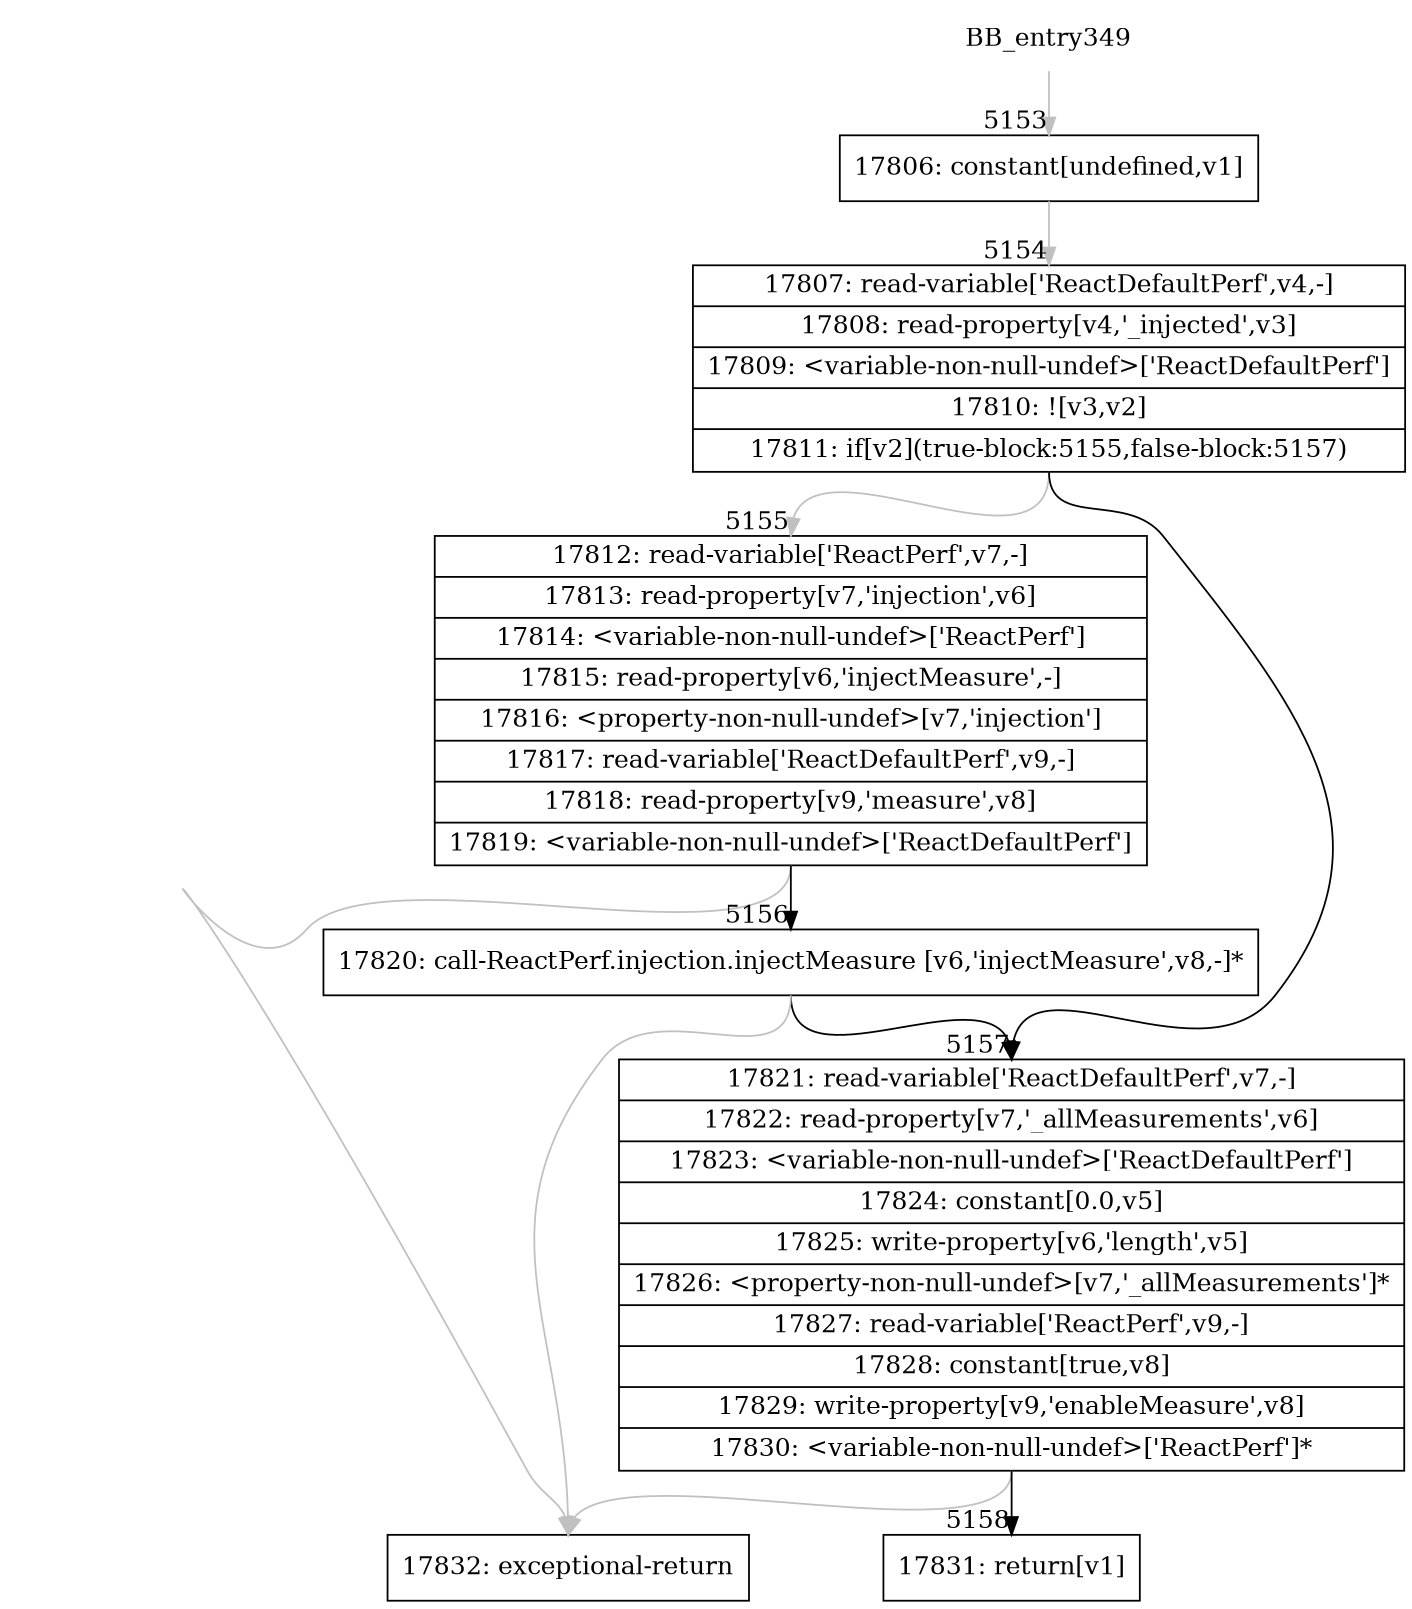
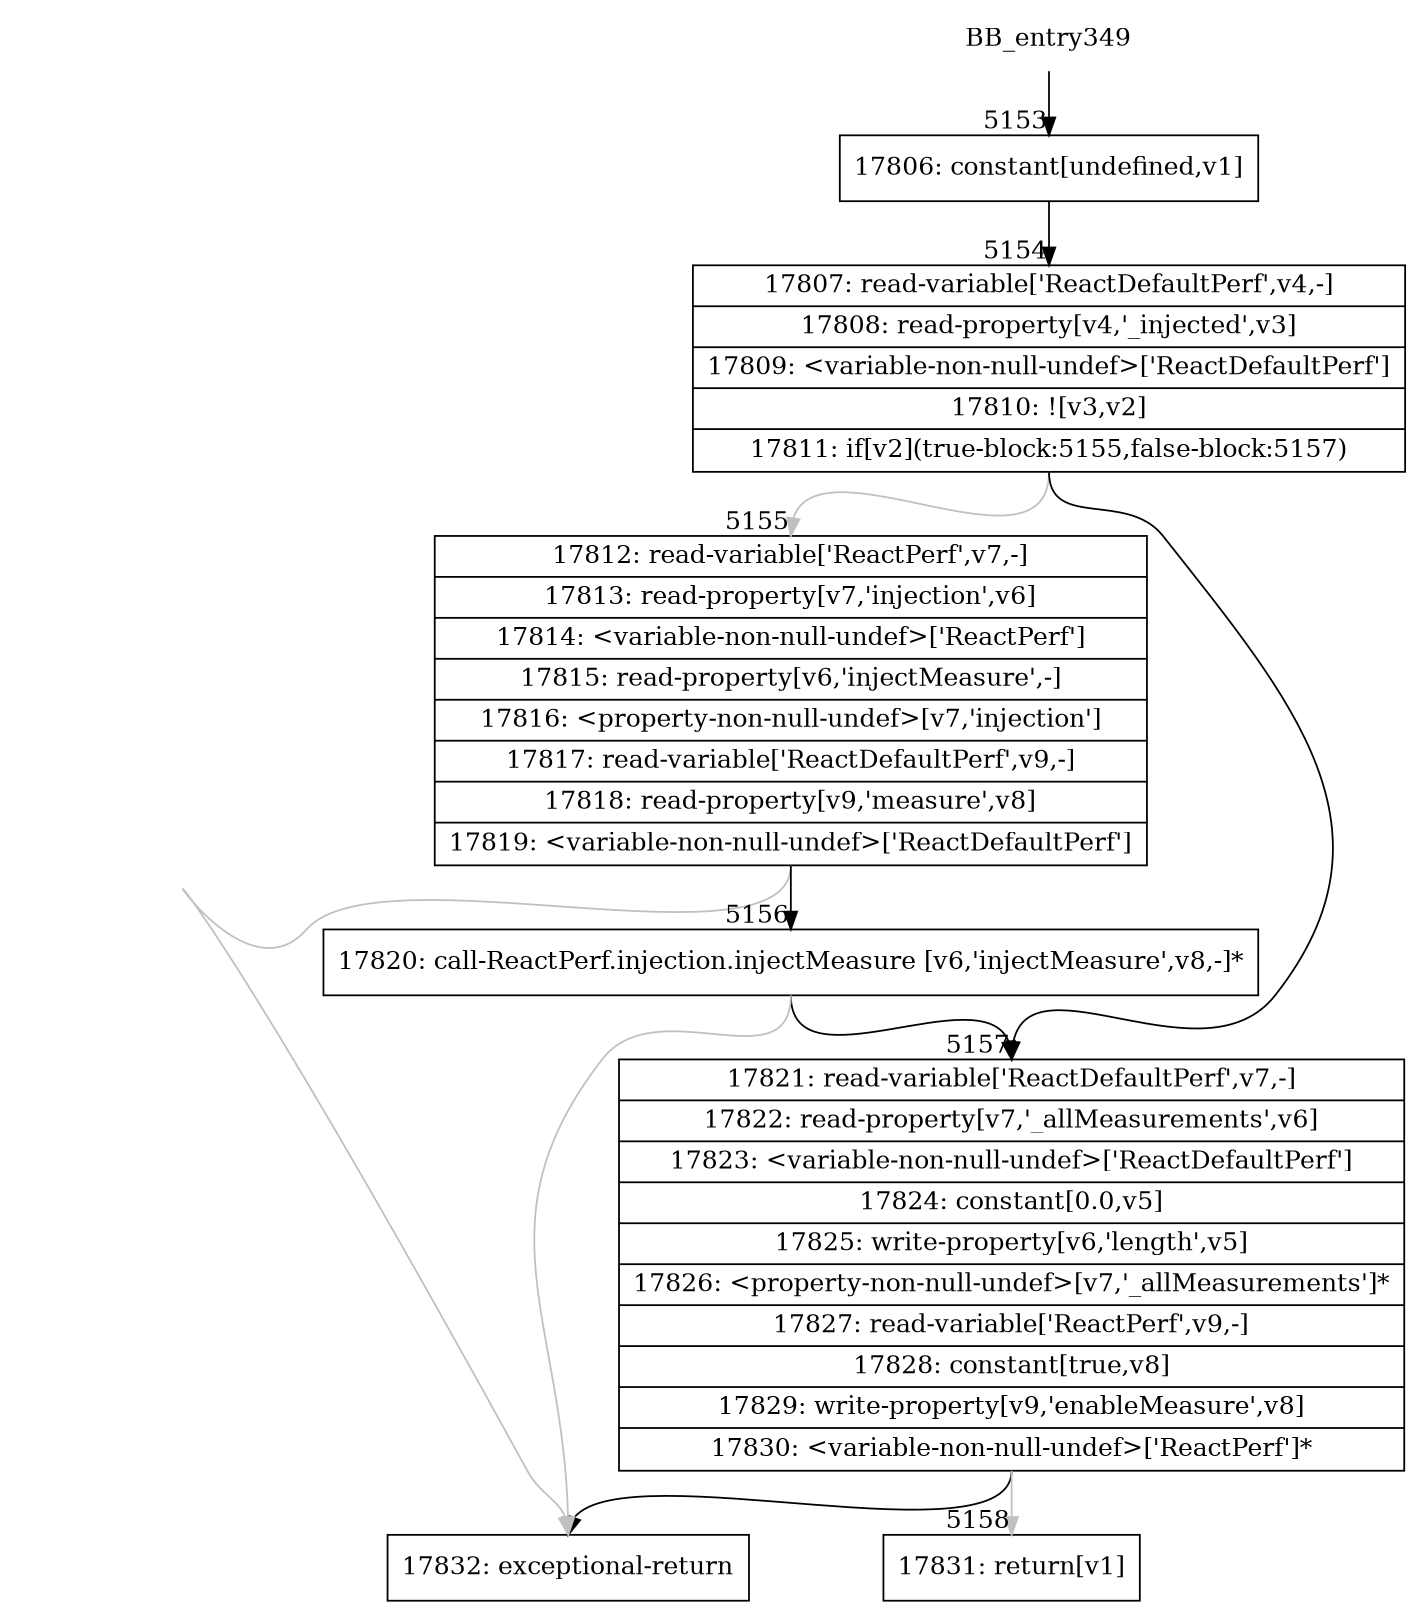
(1049, 94) -> (1049, 94)
(1049, 224) -> (1049, 224)
(1012, 1494) -> (1012, 1494)
(799, 1504) -> (799, 1504)
